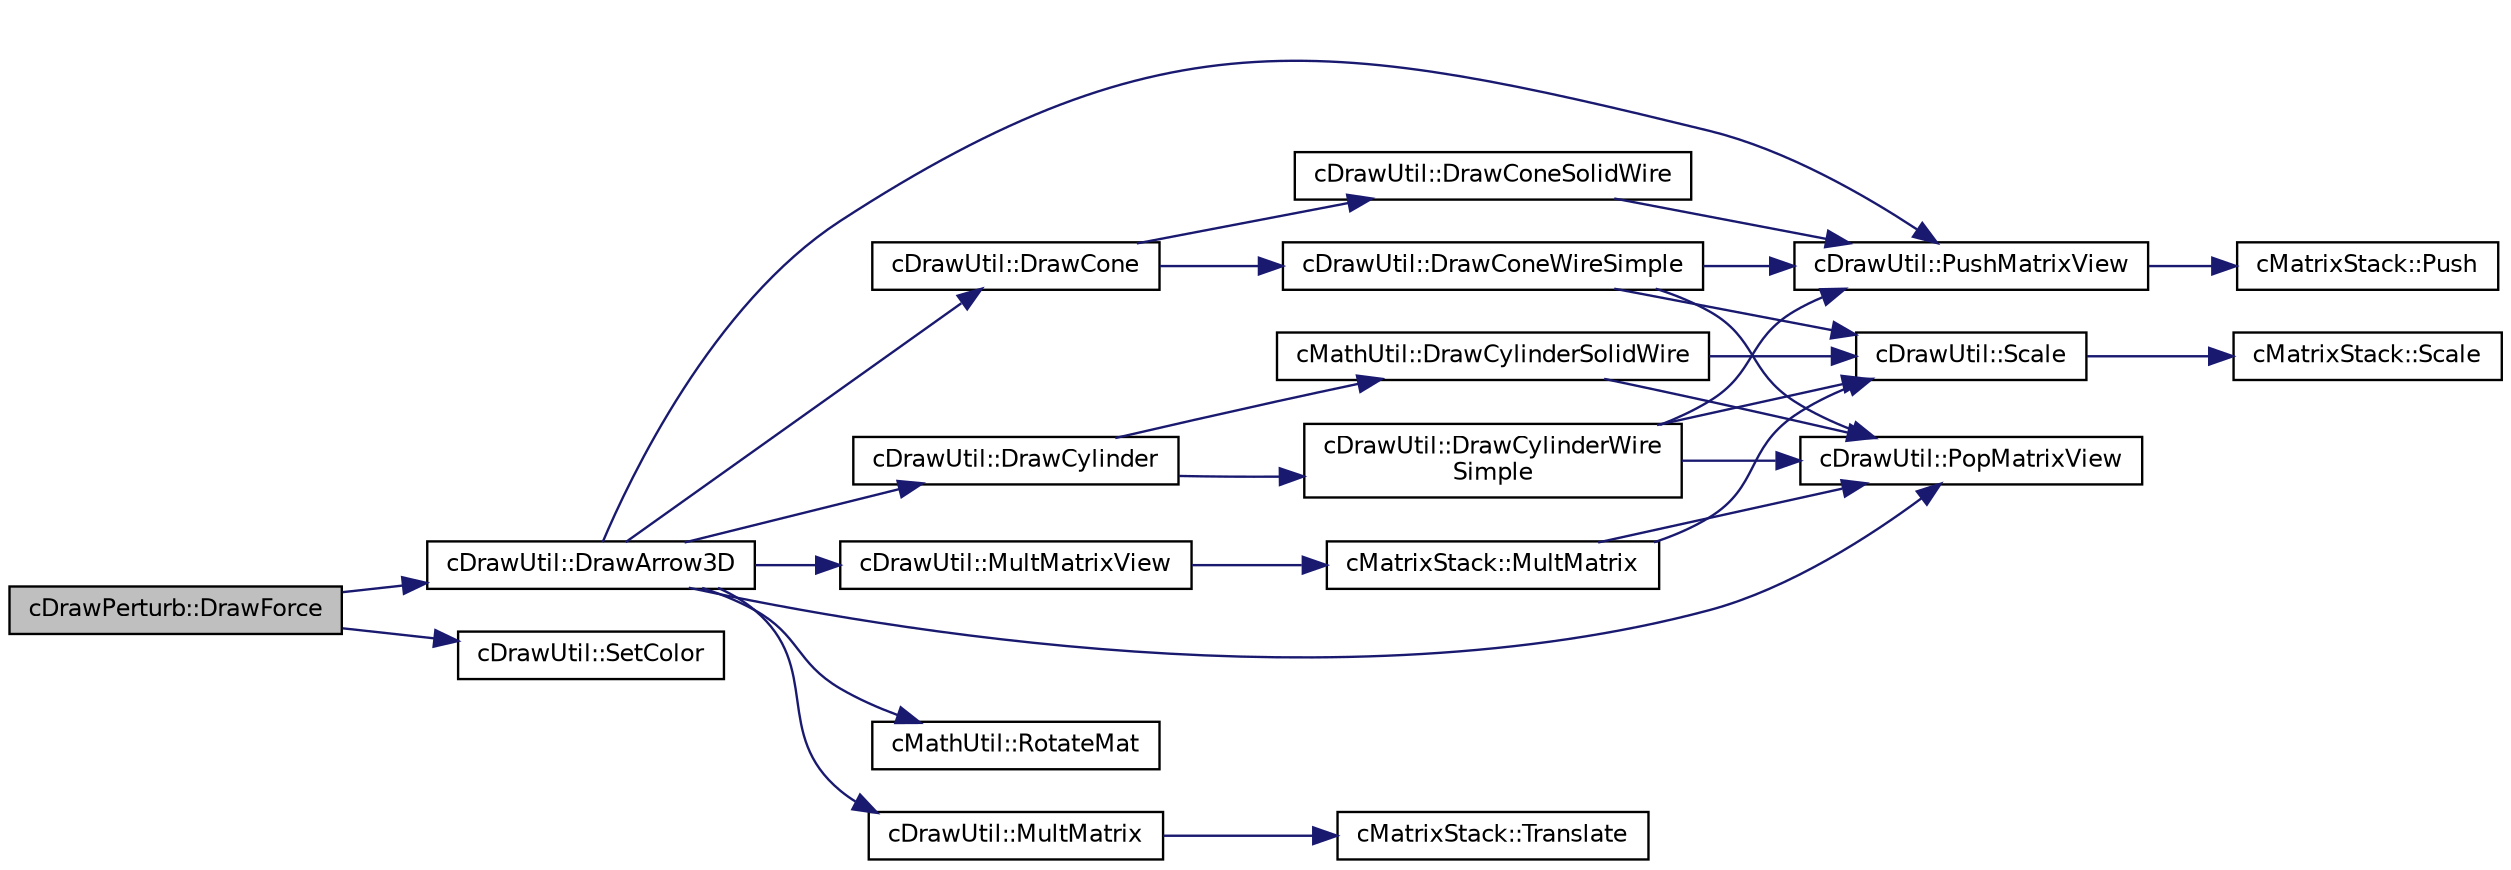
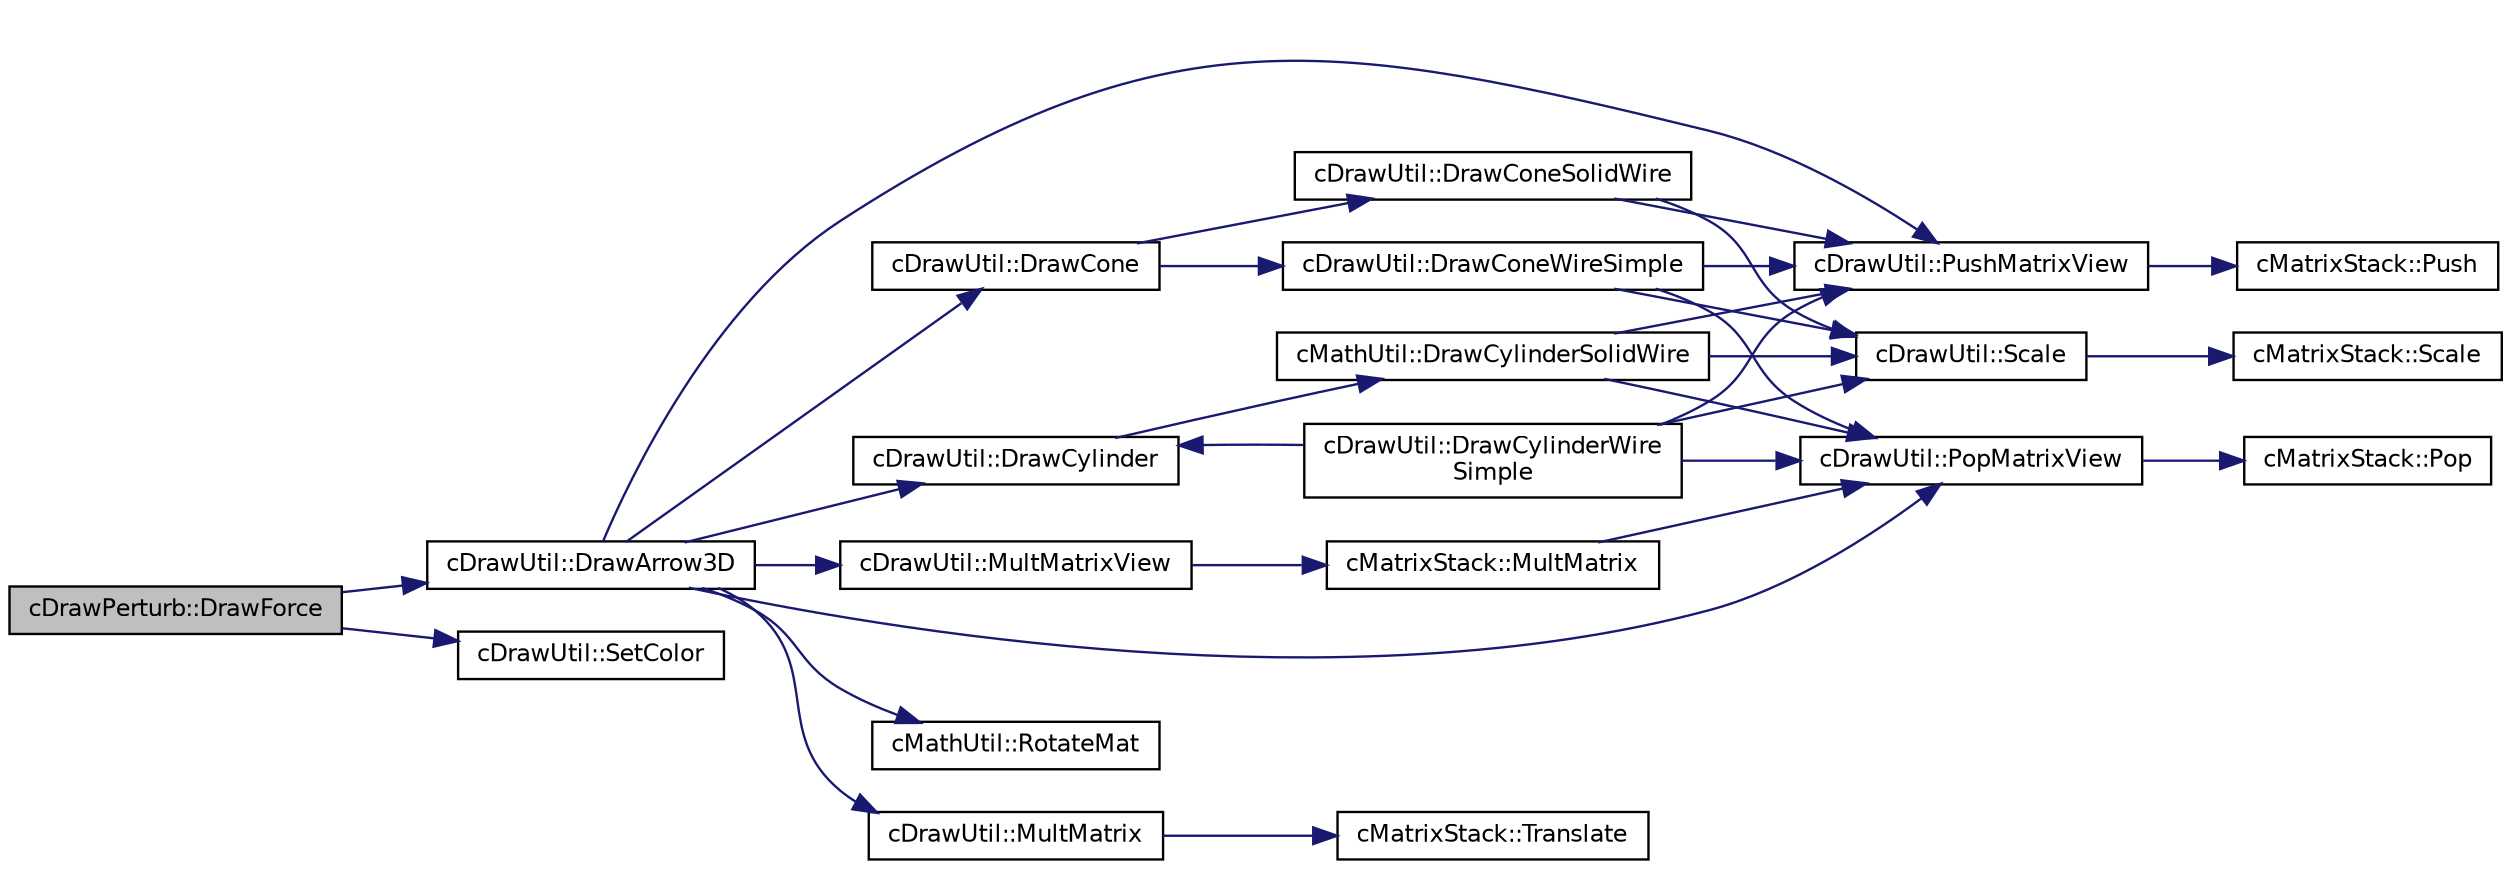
none -> (1689, 319)
none -> (2368, 461)
(1229, 477) -> (1253, 445)
(1747, 478) -> (1741, 250)
